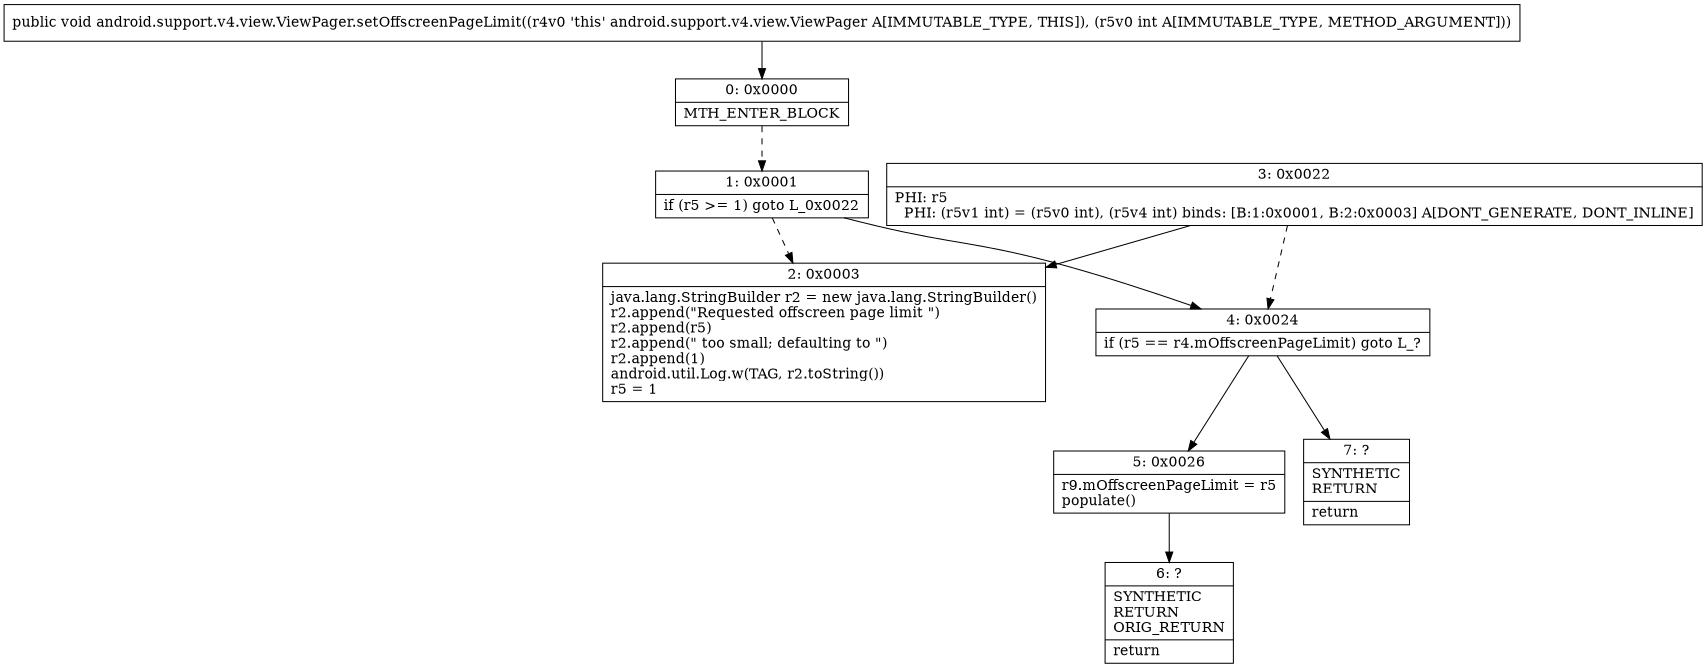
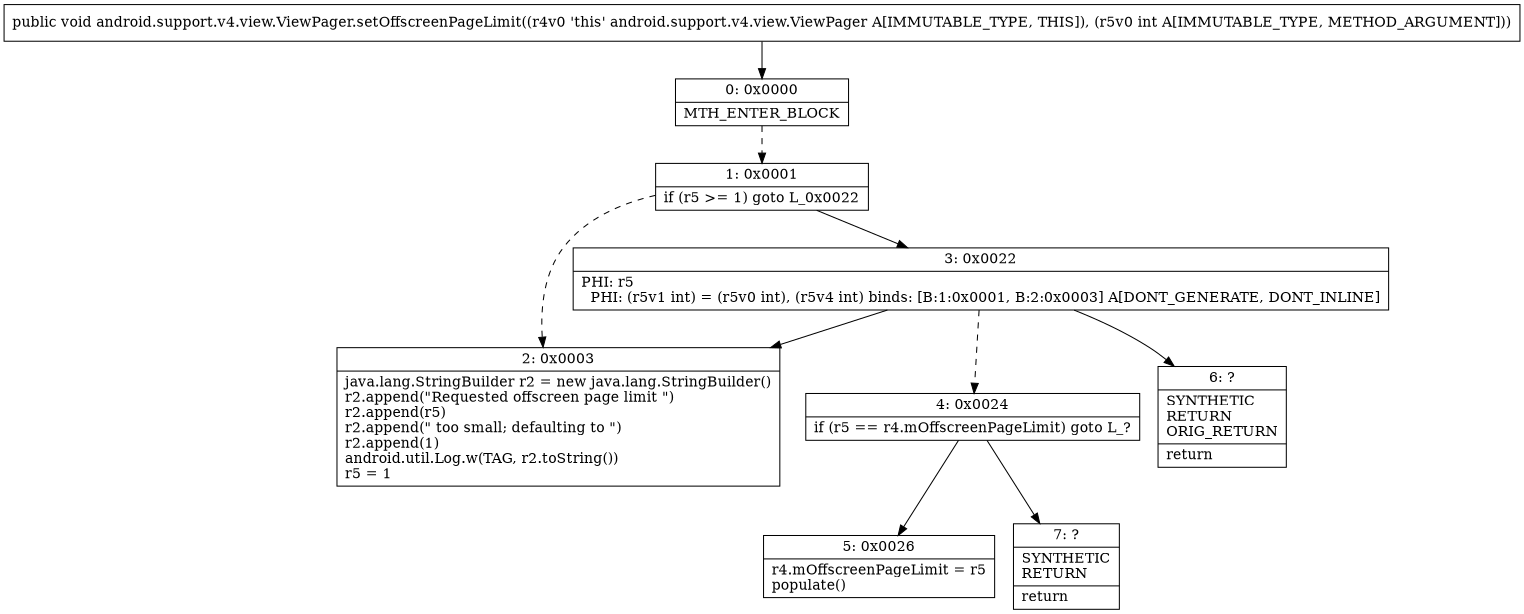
(1020, 254) -> (857, 227)
(1169, 486) -> (879, 570)
(1169, 533) -> (1122, 332)
